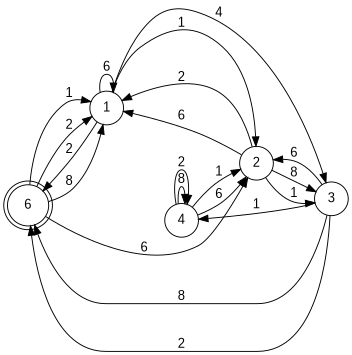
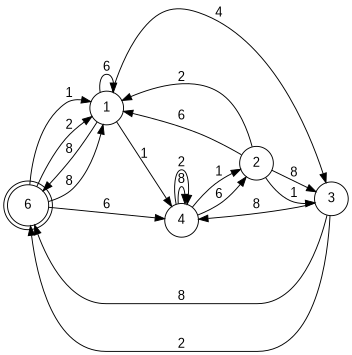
(203, 34) -> (142, 160)
(69, 150) -> (69, 150)
(305, 167) -> none
(256, 205) -> (256, 205)
(156, 255) -> (102, 213)
